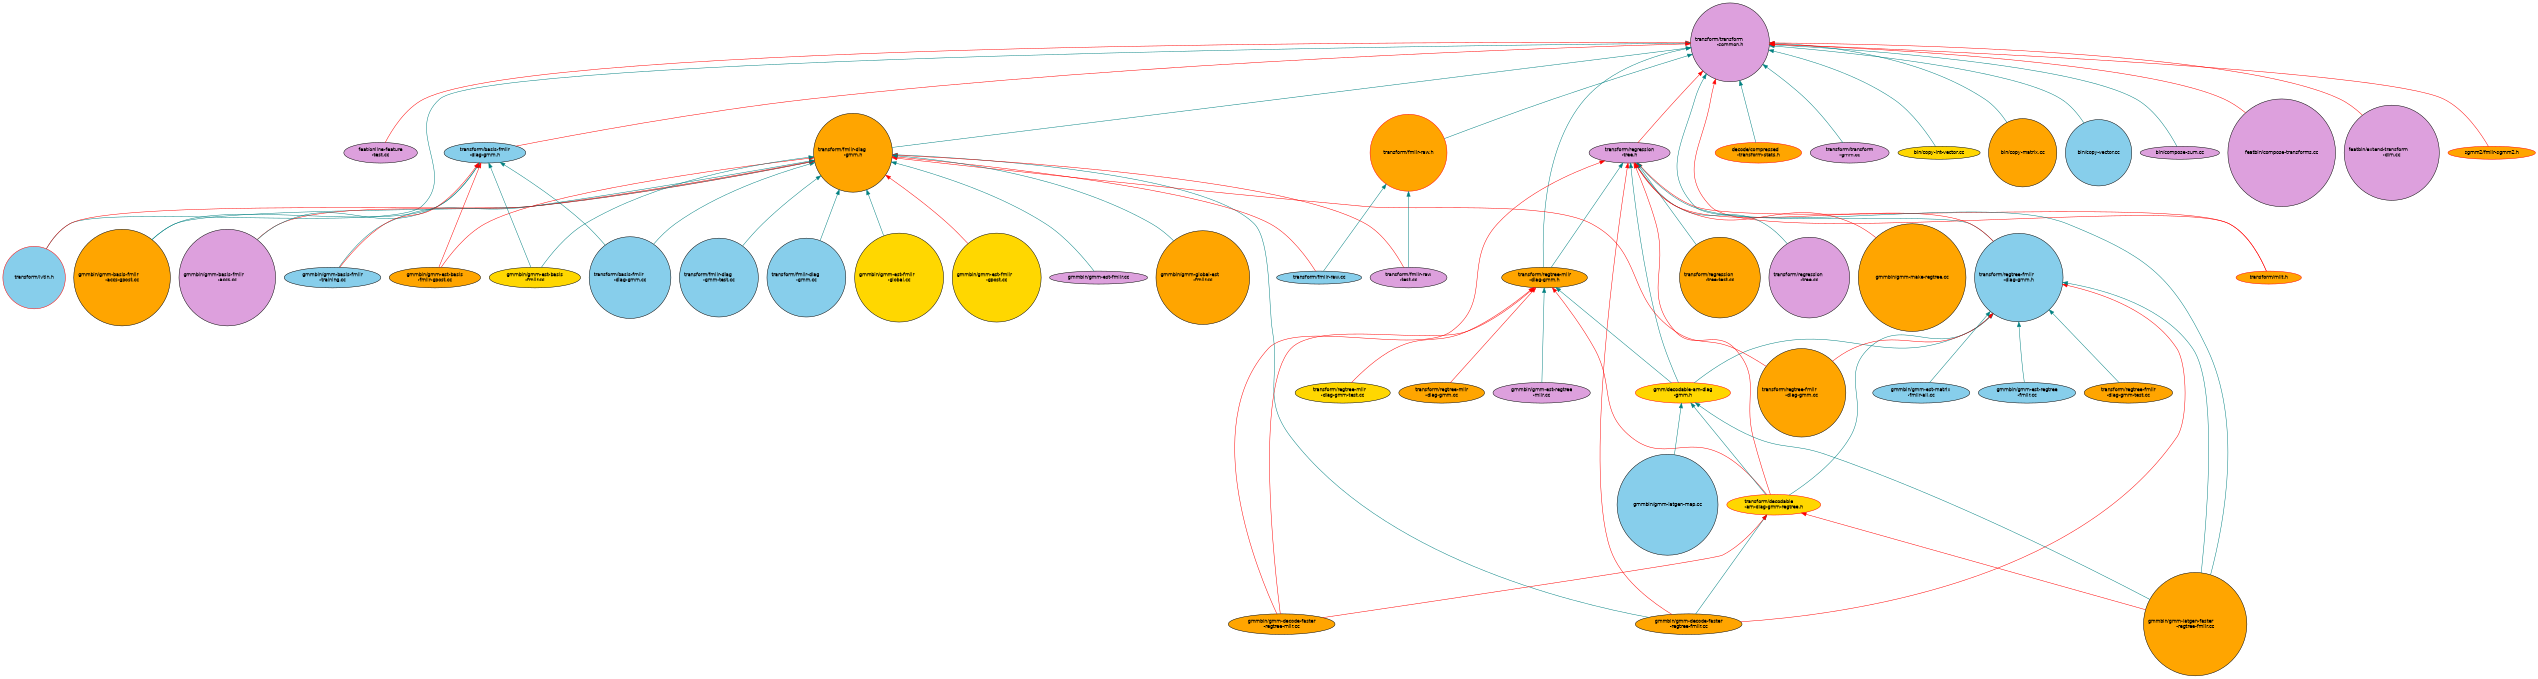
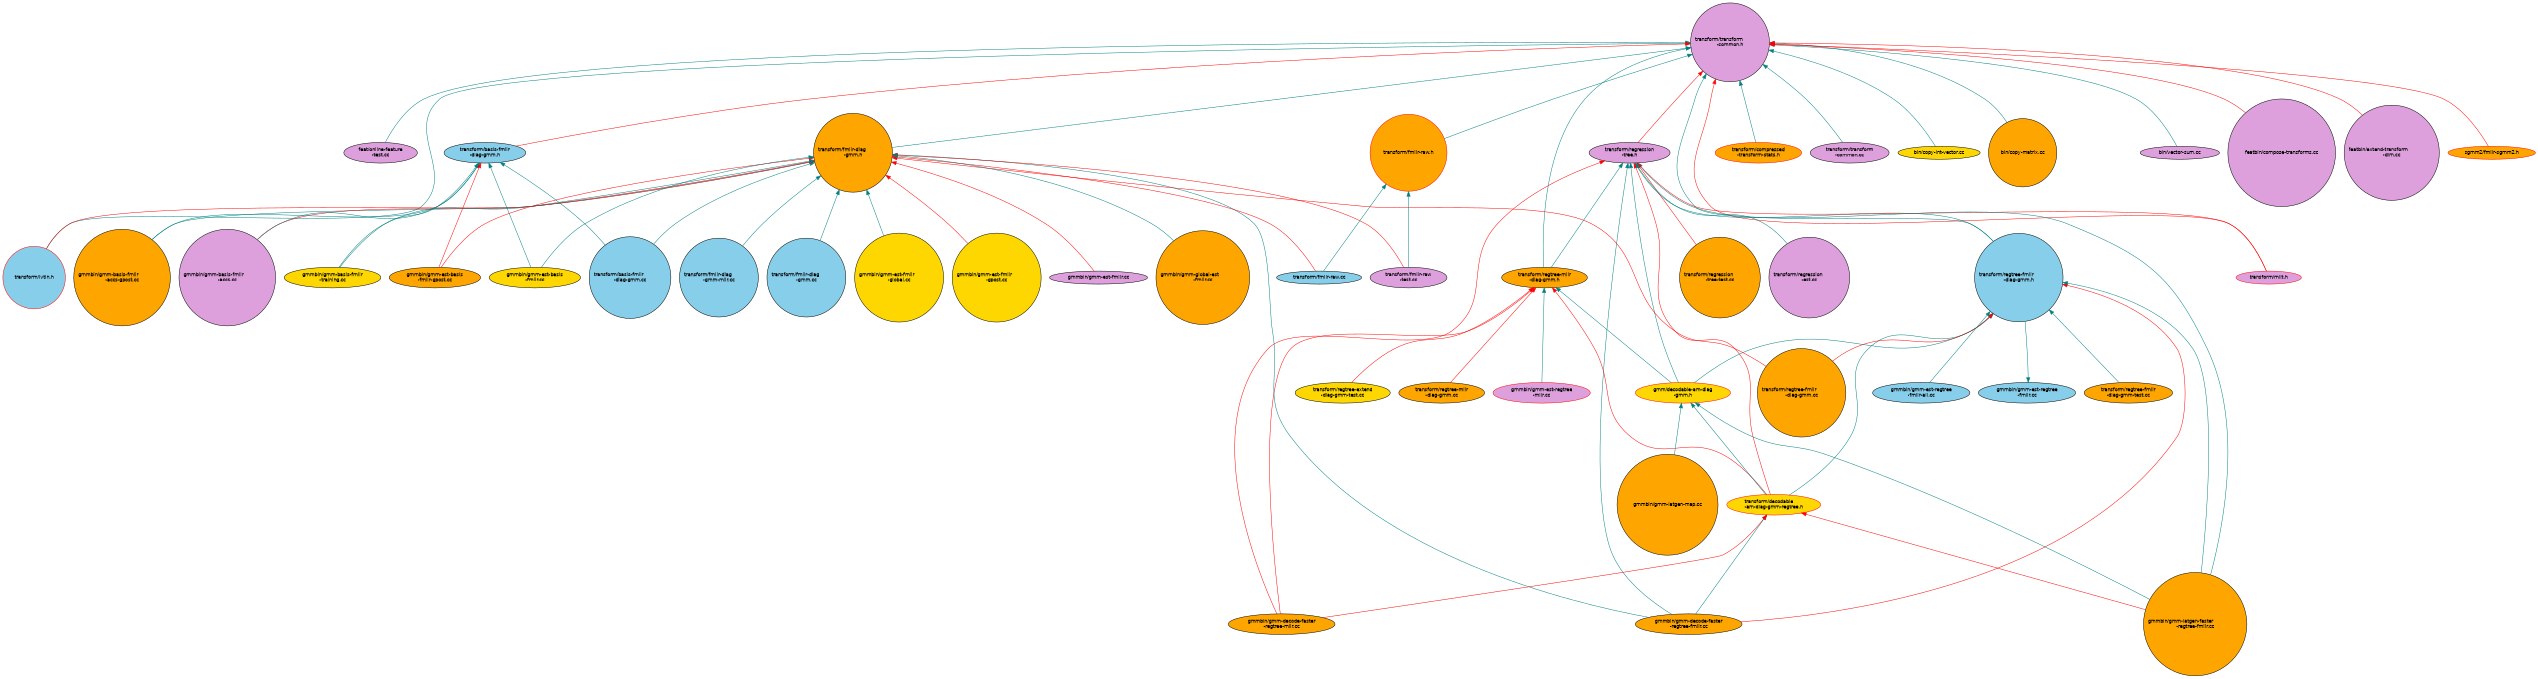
(1024, 49) -> (1024, 49)
(1758, 153) -> (1758, 153)
(1850, 153) -> (1850, 153)
(2099, 153) -> none
(2180, 153) -> (2180, 153)
(1004, 201) -> (1004, 201)
(1668, 206) -> (1668, 206)
(407, 216) -> (407, 216)
(1810, 216) -> (1810, 216)
(333, 278) -> (333, 278)
(719, 278) -> (719, 278)
(1809, 278) -> (1809, 278)
(1912, 278) -> none
(2269, 278) -> (2269, 278)
(2021, 355) -> (2027, 349)
(1343, 393) -> (1343, 393)
(1542, 393) -> (1542, 393)
(1921, 393) -> (1921, 393)
(1602, 404) -> (1602, 404)
(1668, 505) -> (1668, 505)
